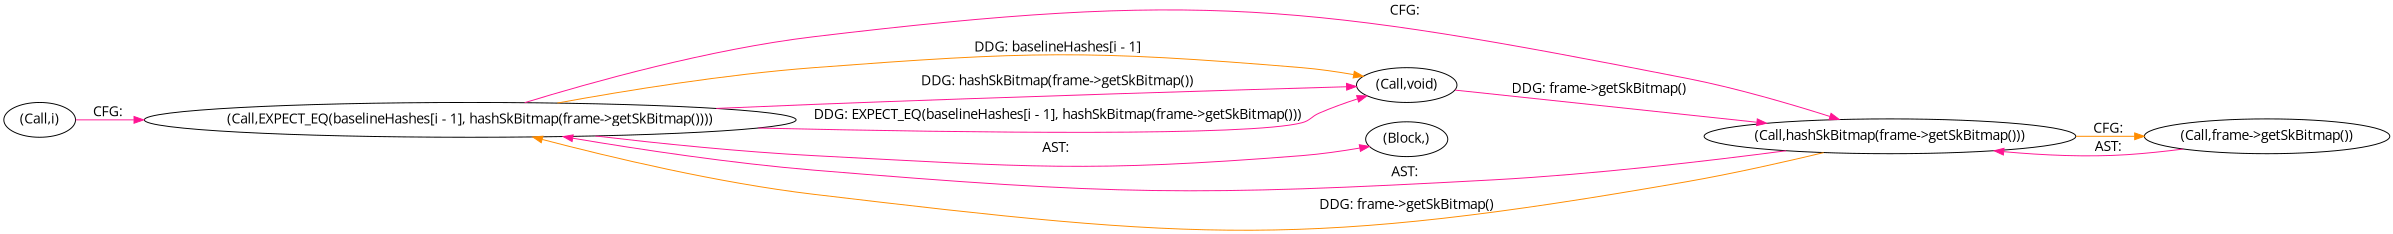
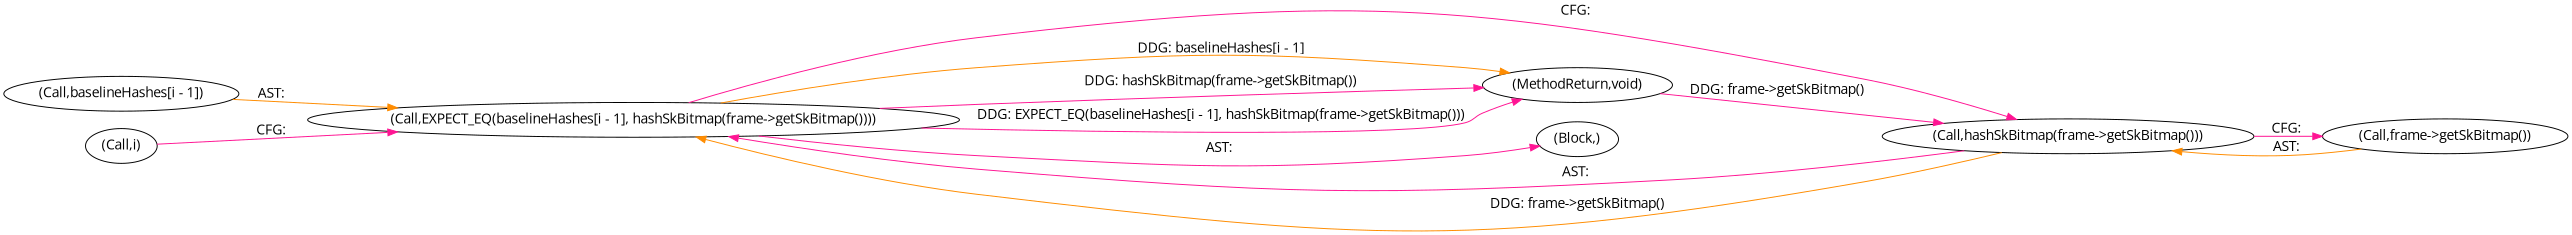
(1407, 85) -> (1578, 85)
none -> (121, 94)
(2105, 136) -> (2283, 136)
(2094, 156) -> (2272, 156)
